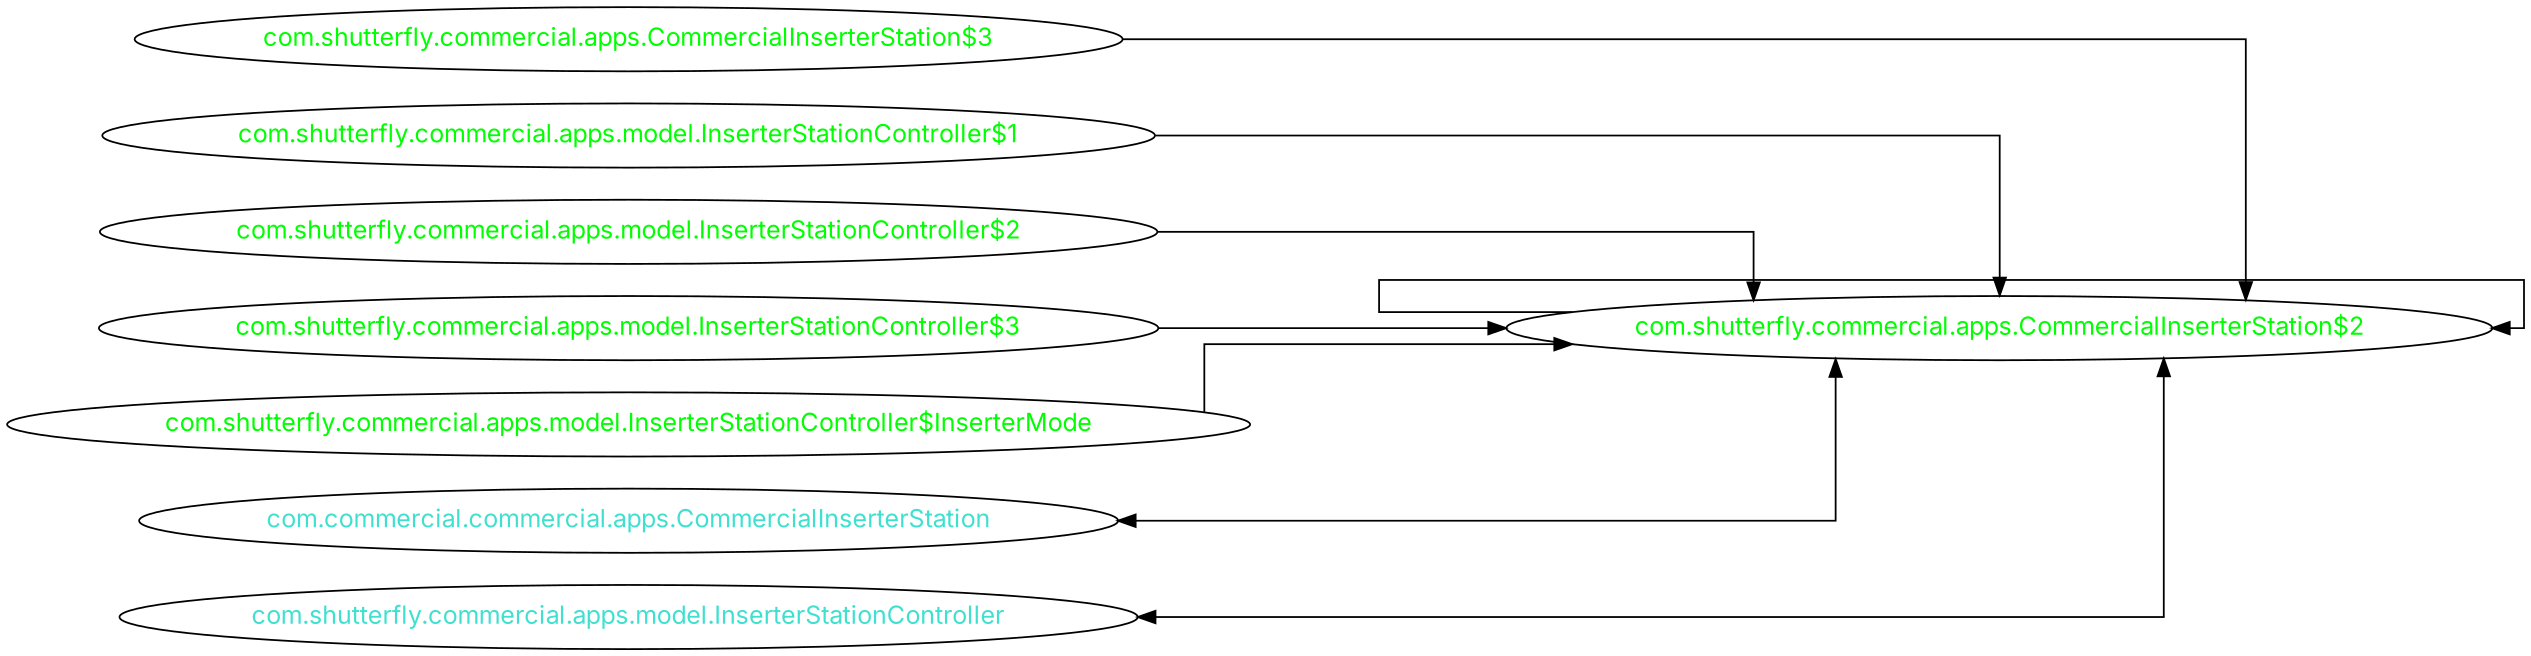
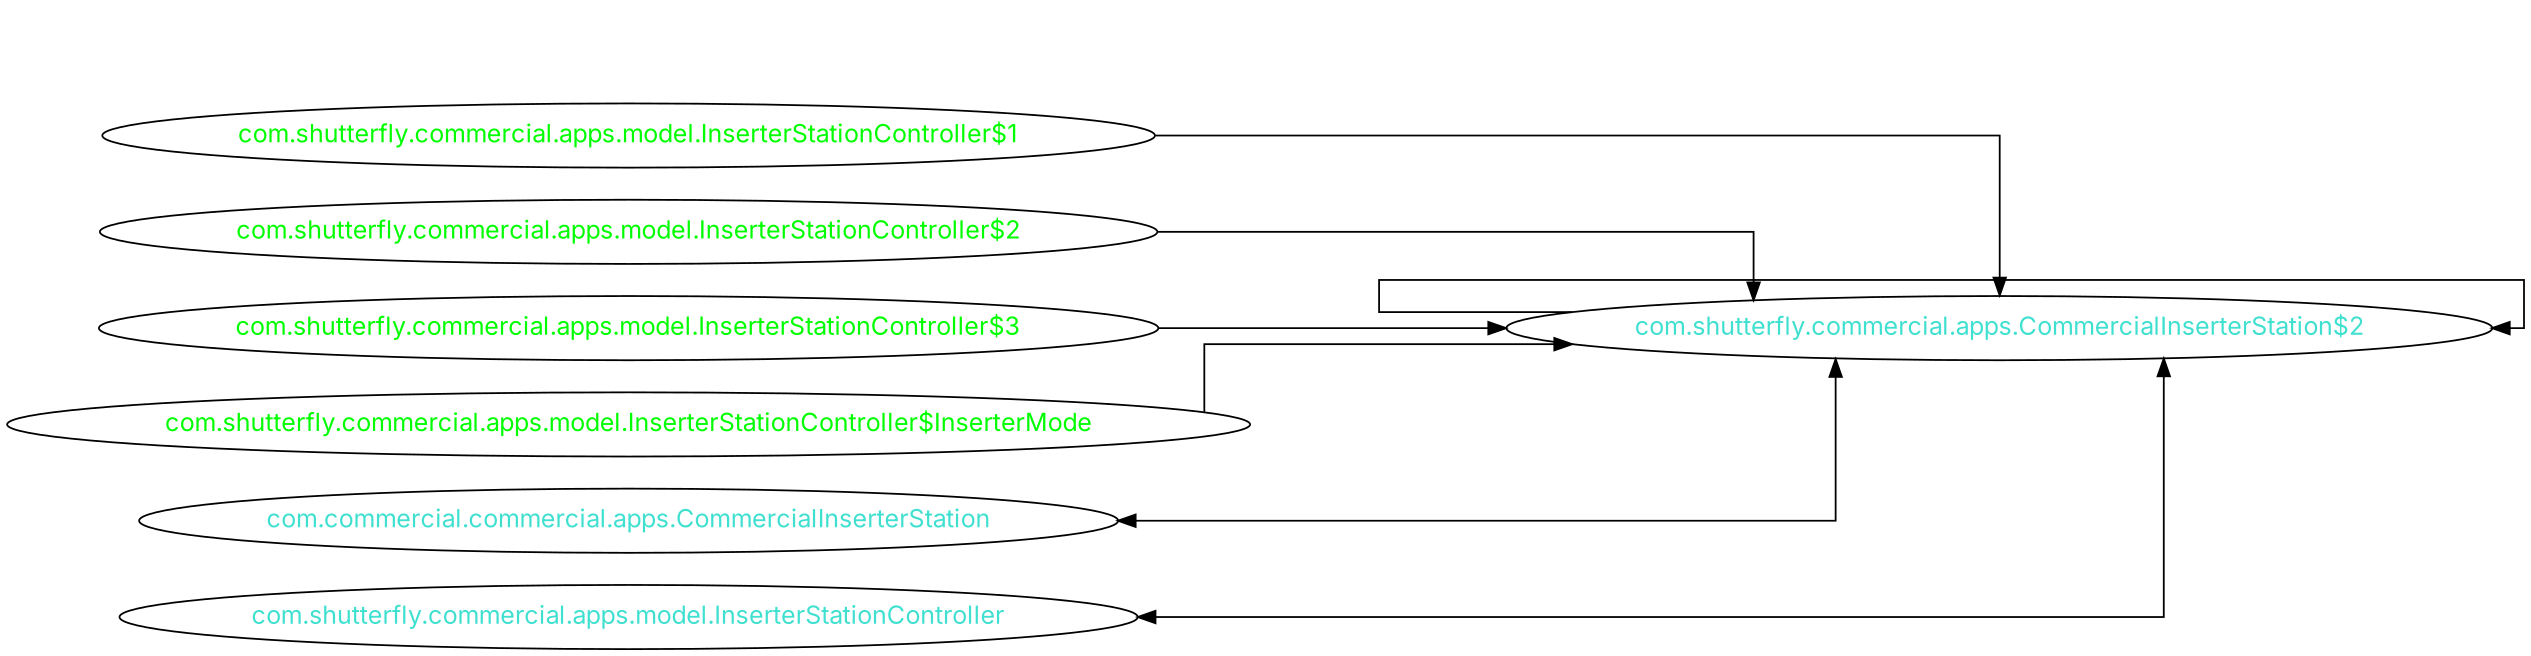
(629, 39) -> none
(1999, 328) -> (1999, 328)
